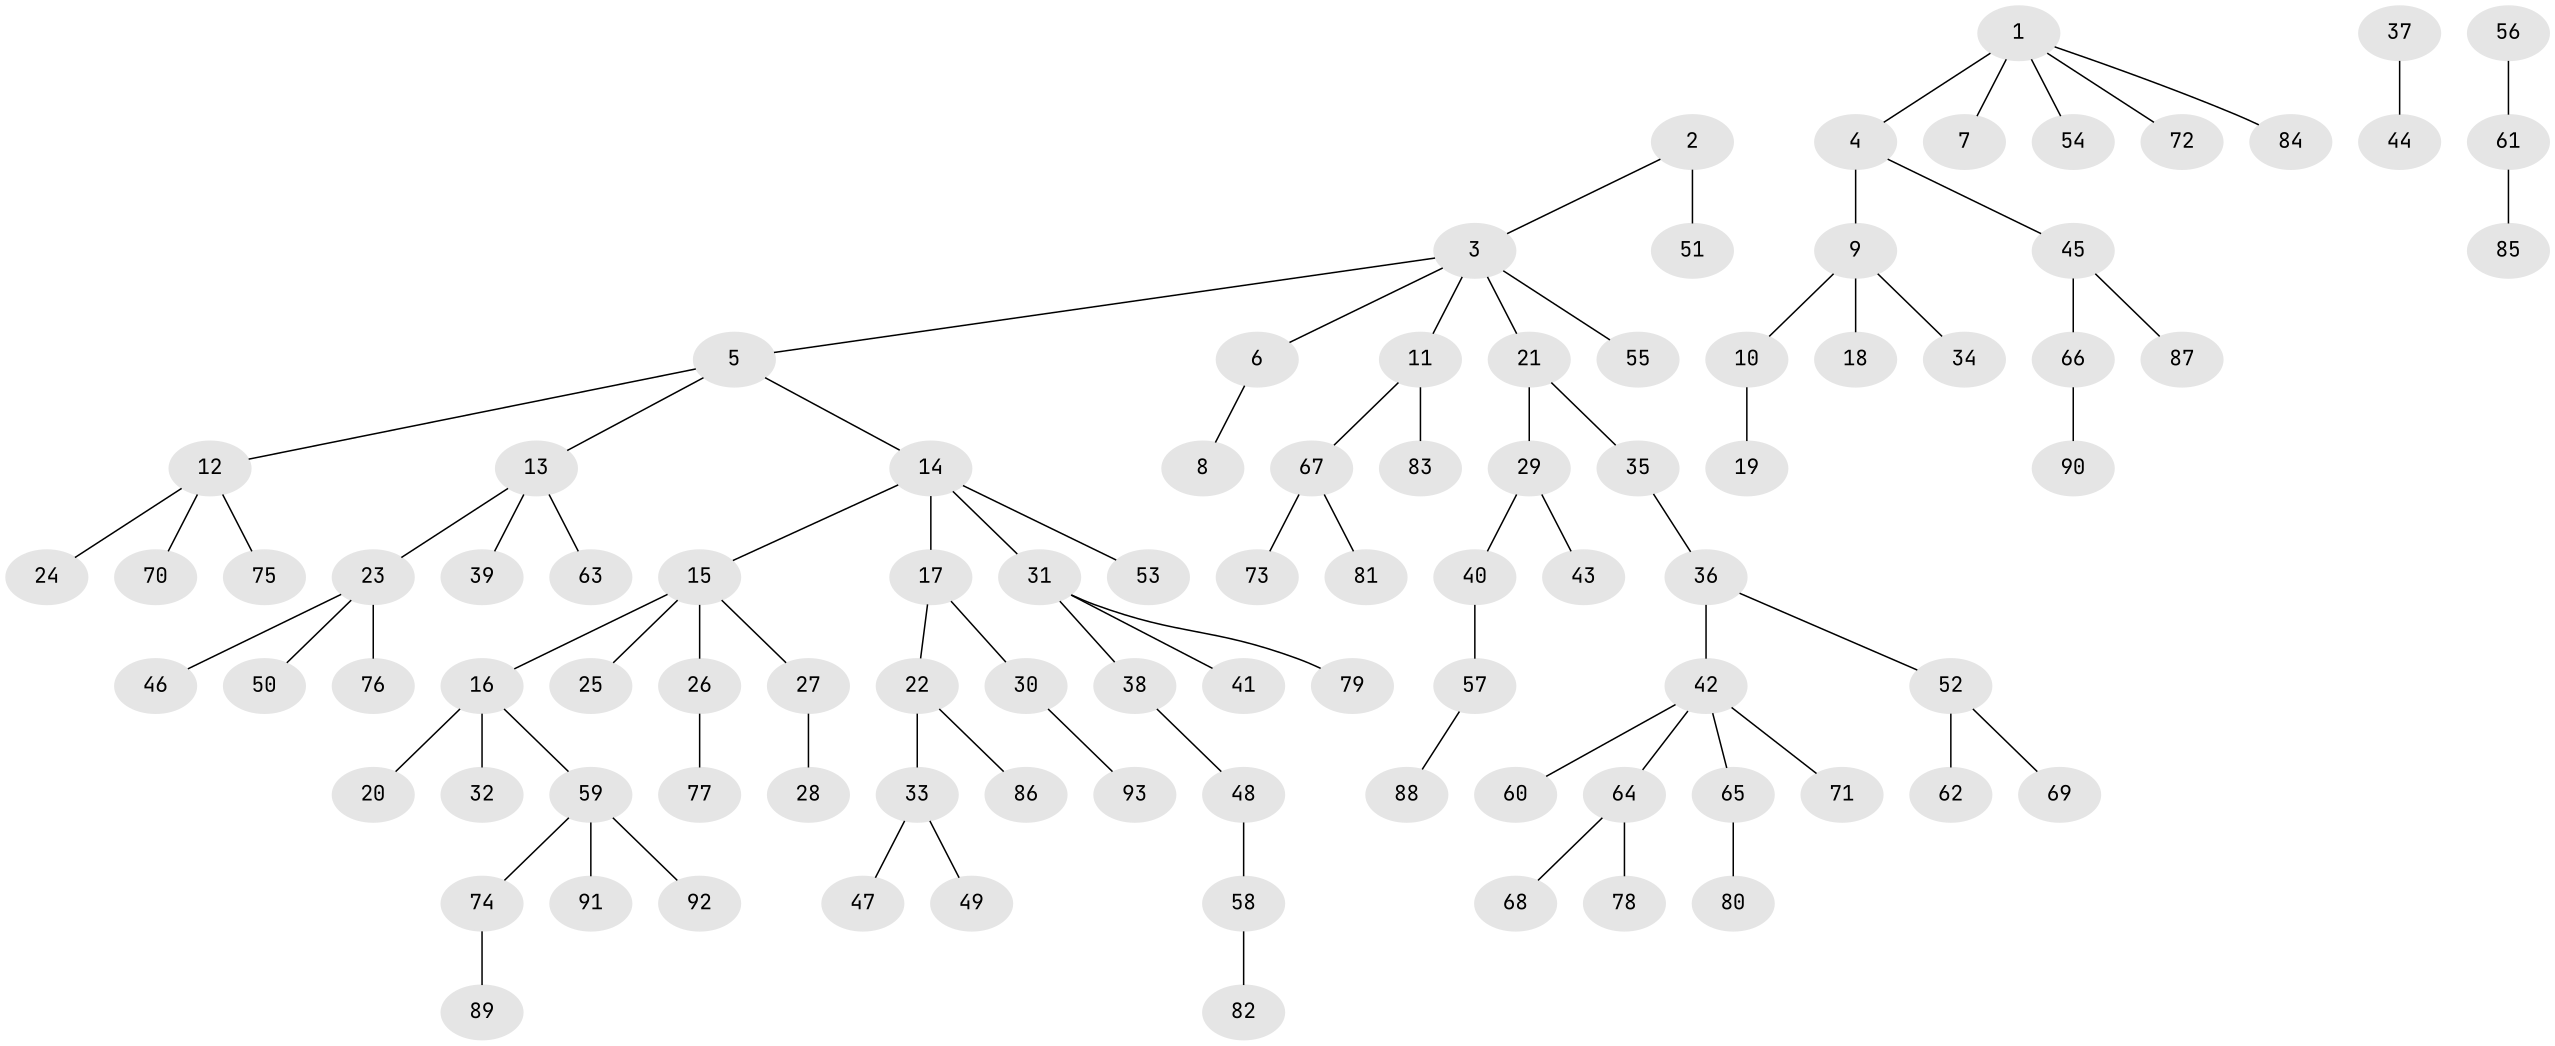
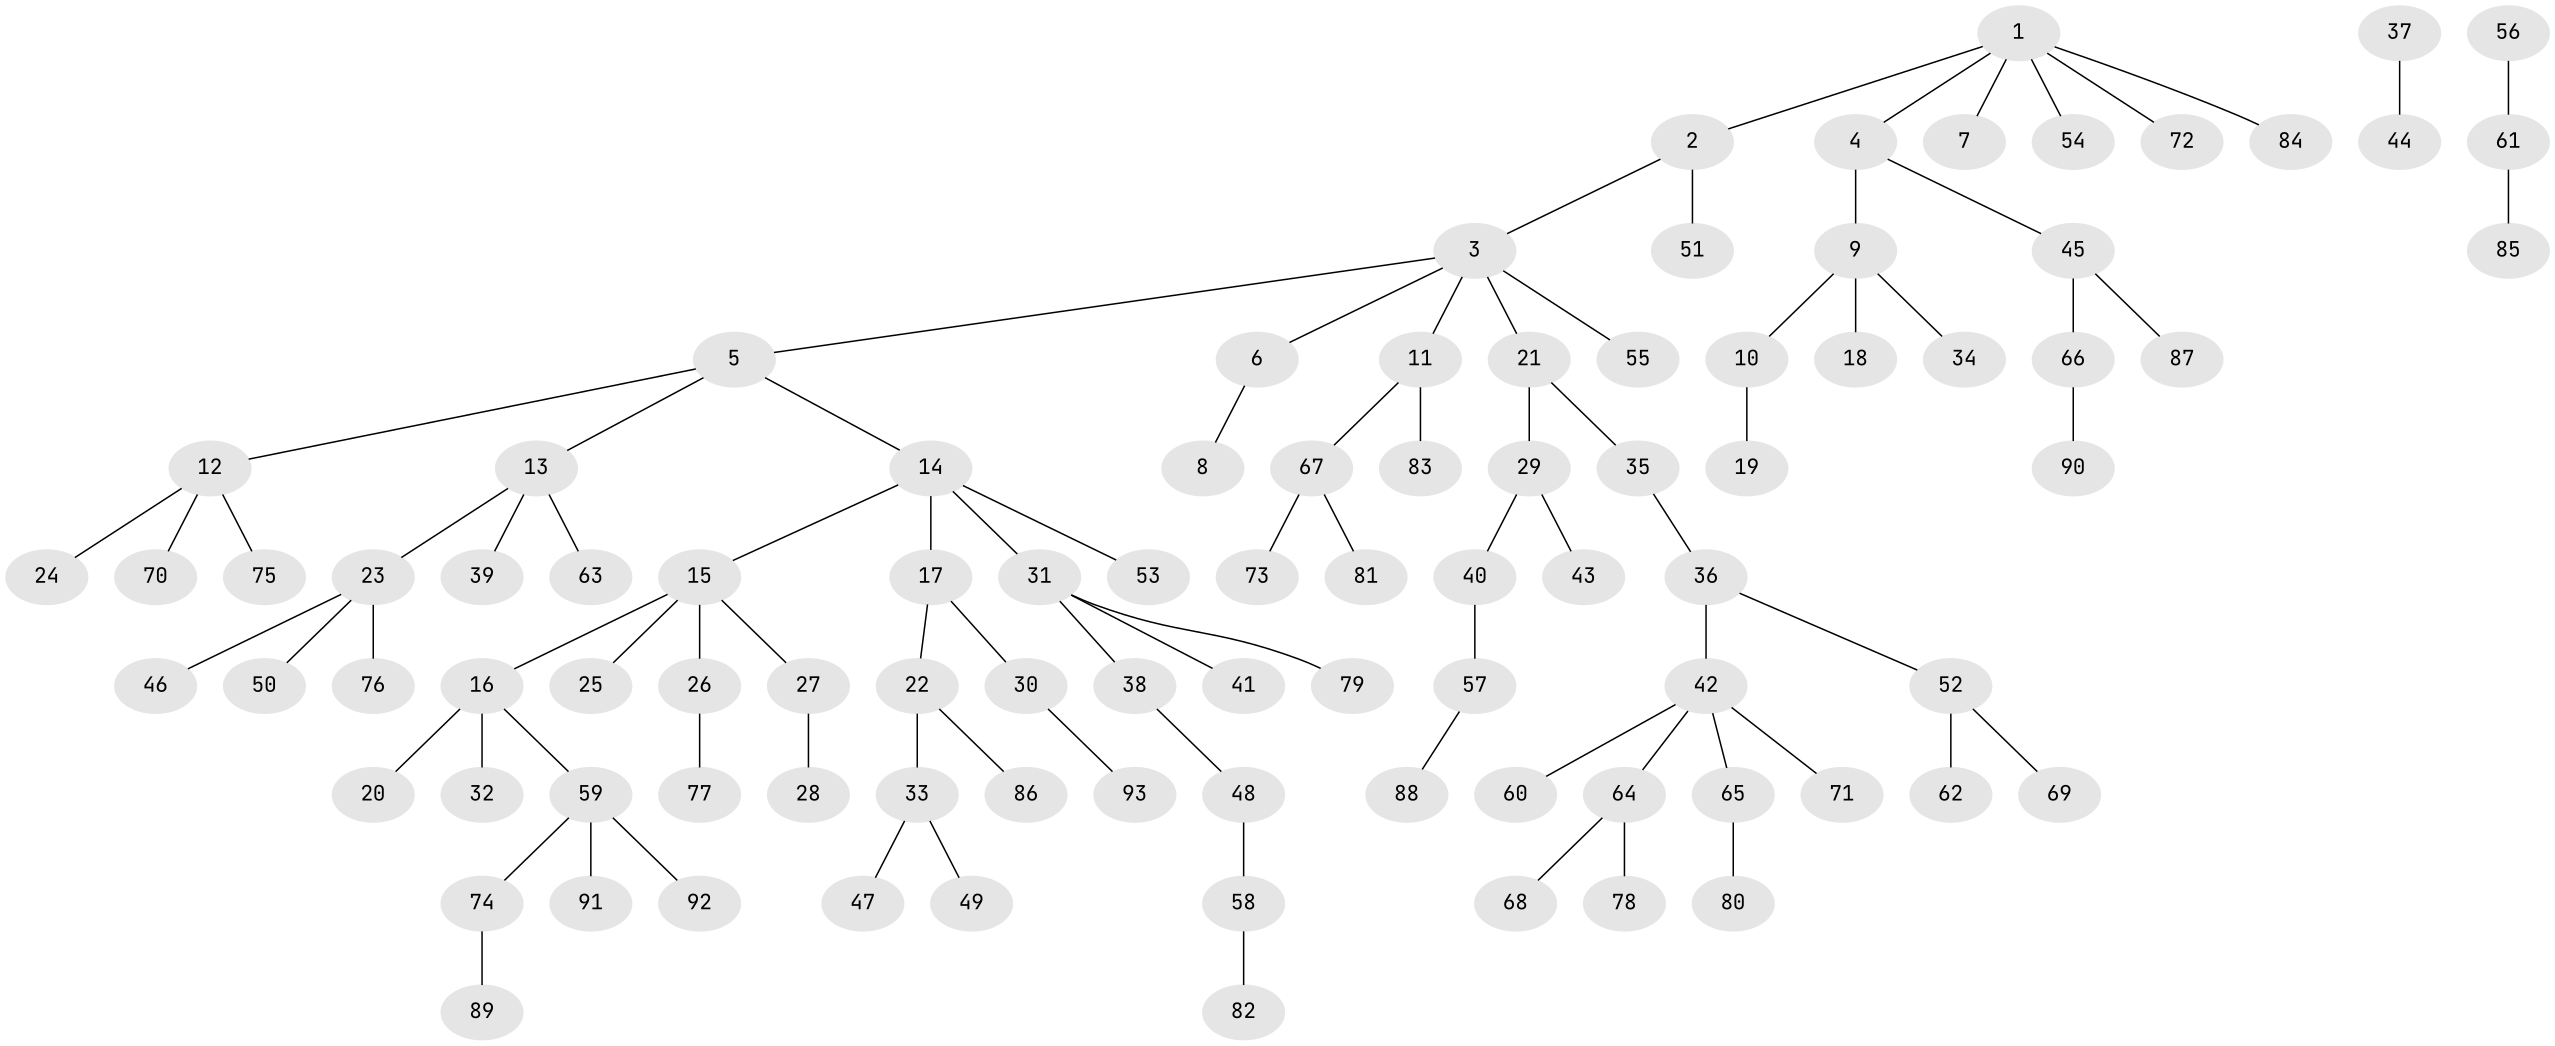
none -> (1855, 88)
